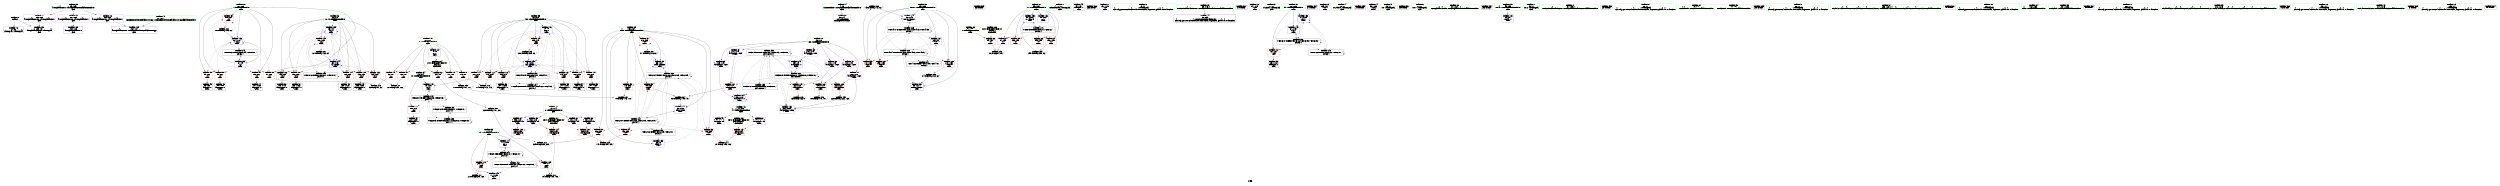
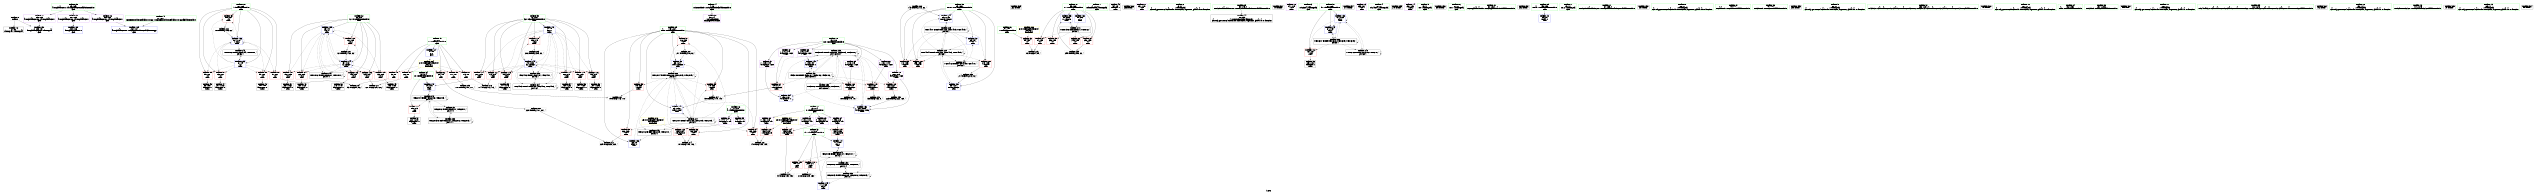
none -> (843, 165)
